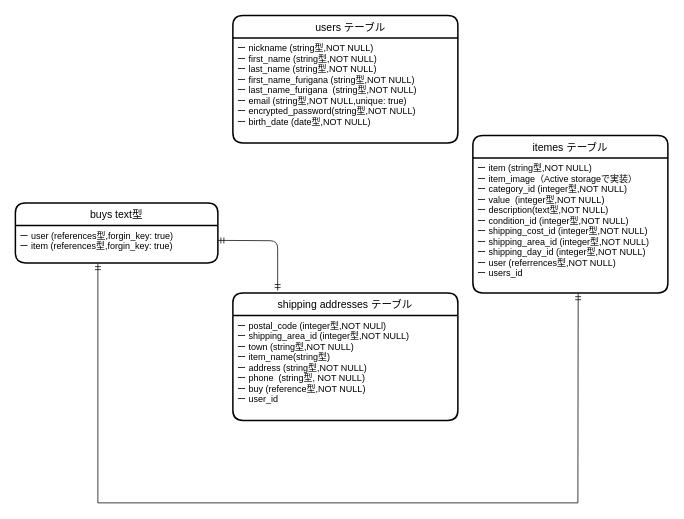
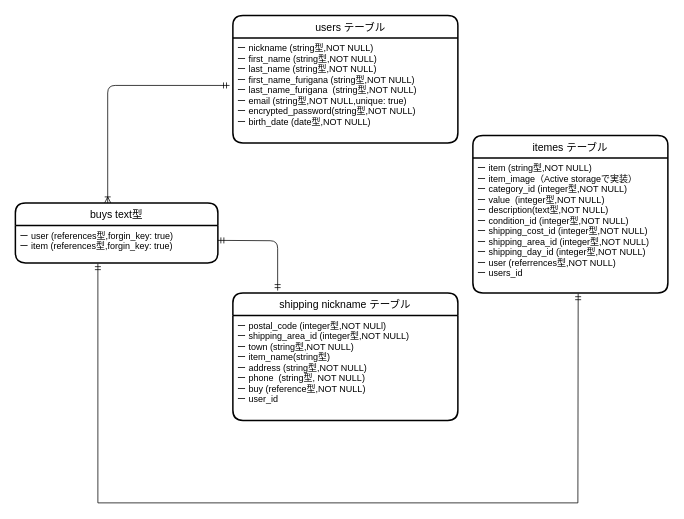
none -> (113, 86)
(345, 305) -> (345, 305)
